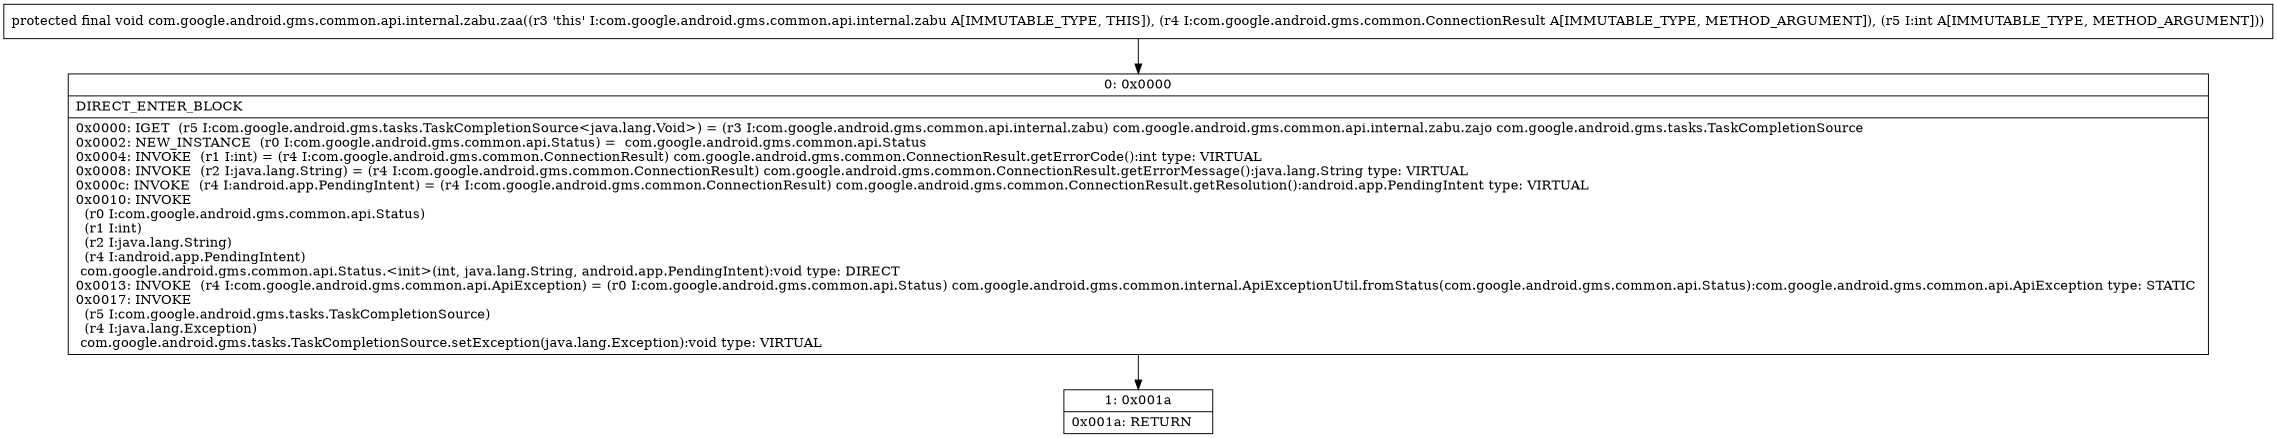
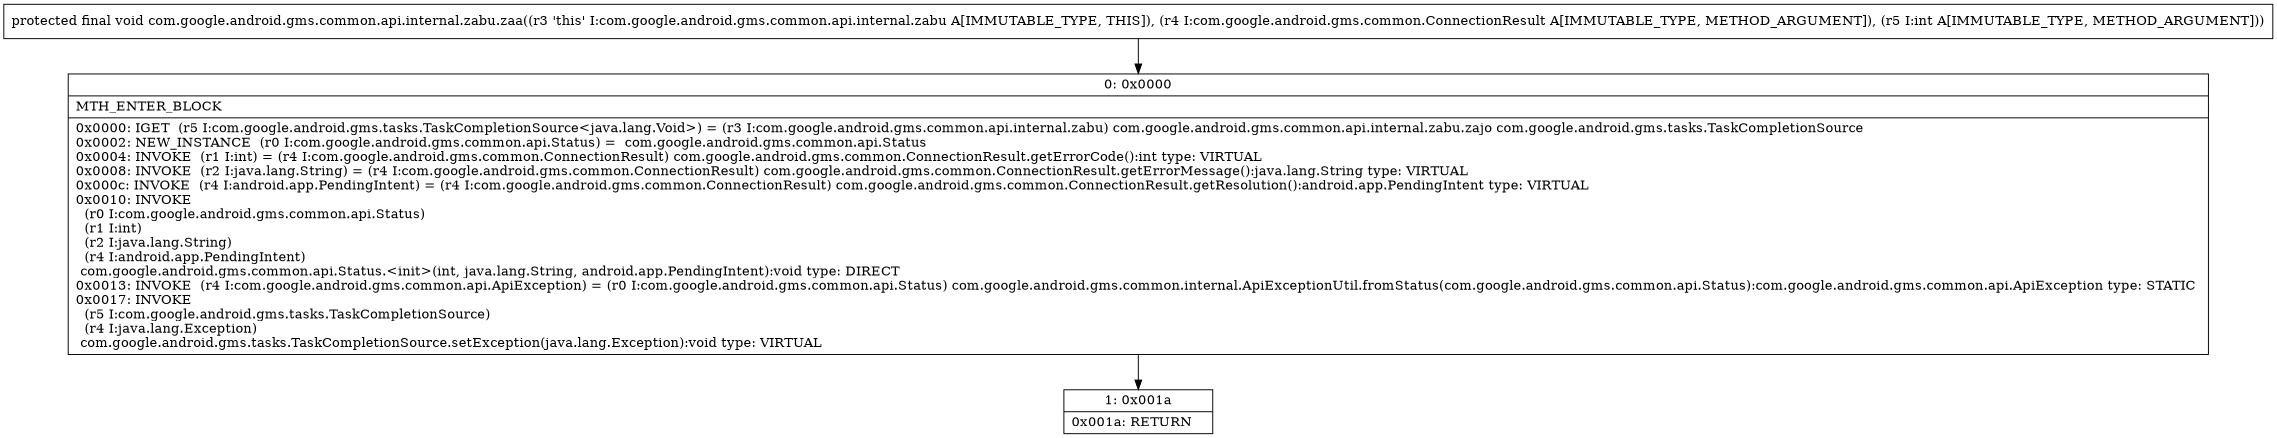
(159, 106) -> (149, 106)
